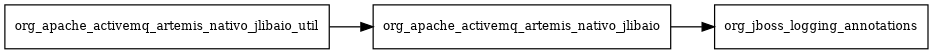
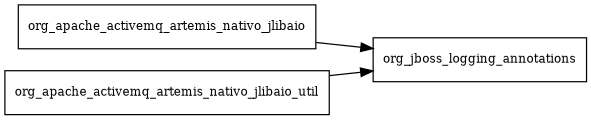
(345, 27) -> (345, 74)
